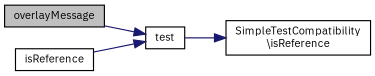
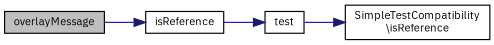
(119, 29) -> (119, 22)
